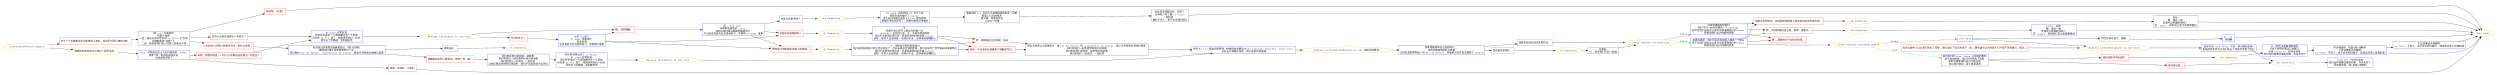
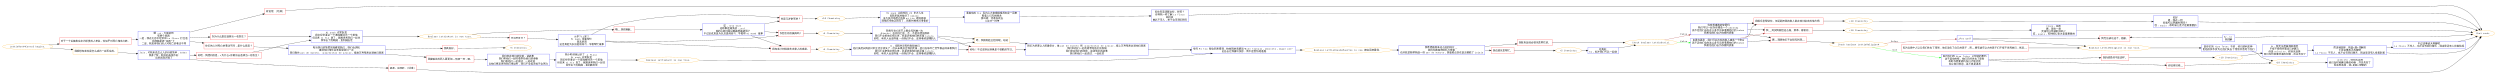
(609, 34) -> (683, 16)
(2175, 39) -> (2177, 37)
(1788, 45) -> (1820, 42)
